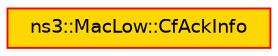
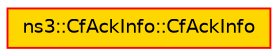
(139, 28) -> (139, 28)
